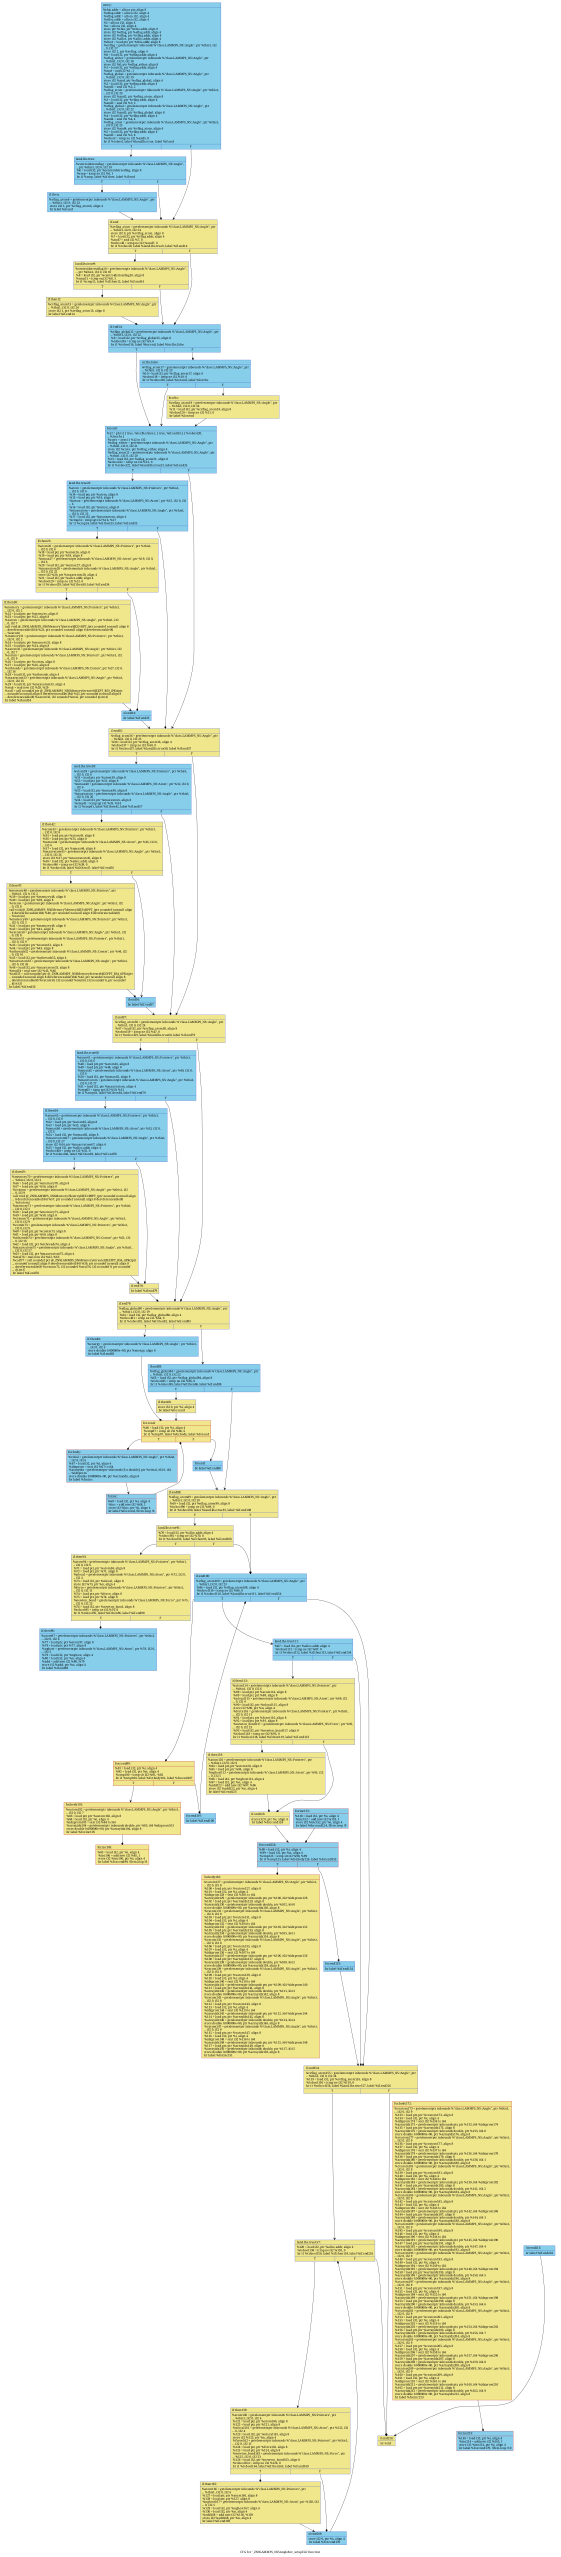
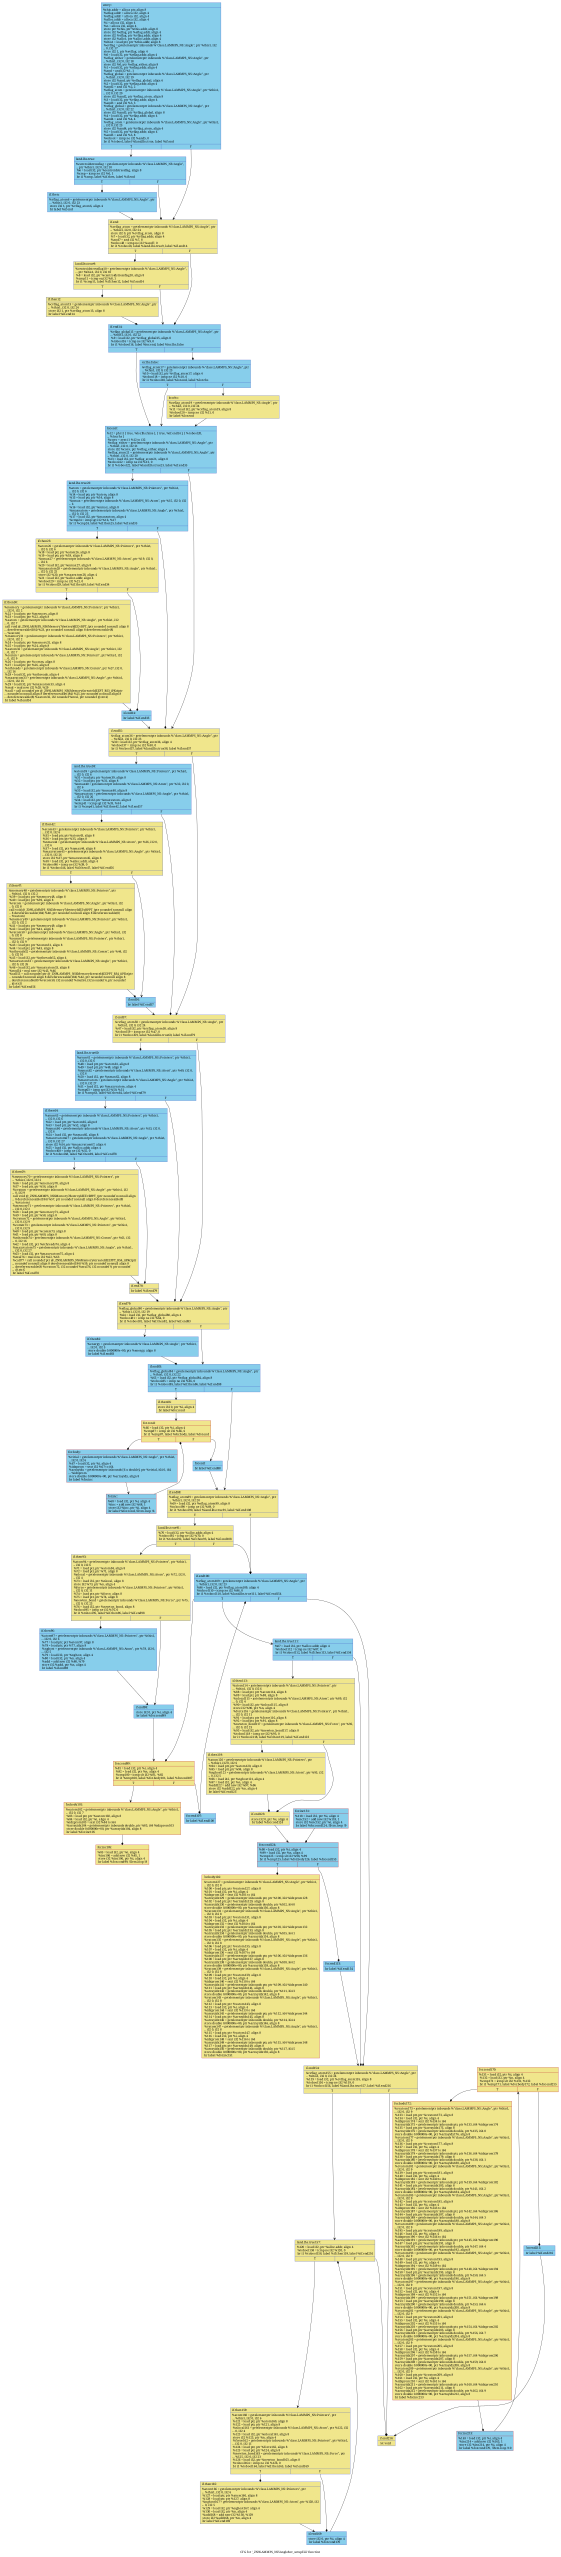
(144, 1390) -> (168, 1360)
none -> (154, 1712)
none -> (518, 2080)
